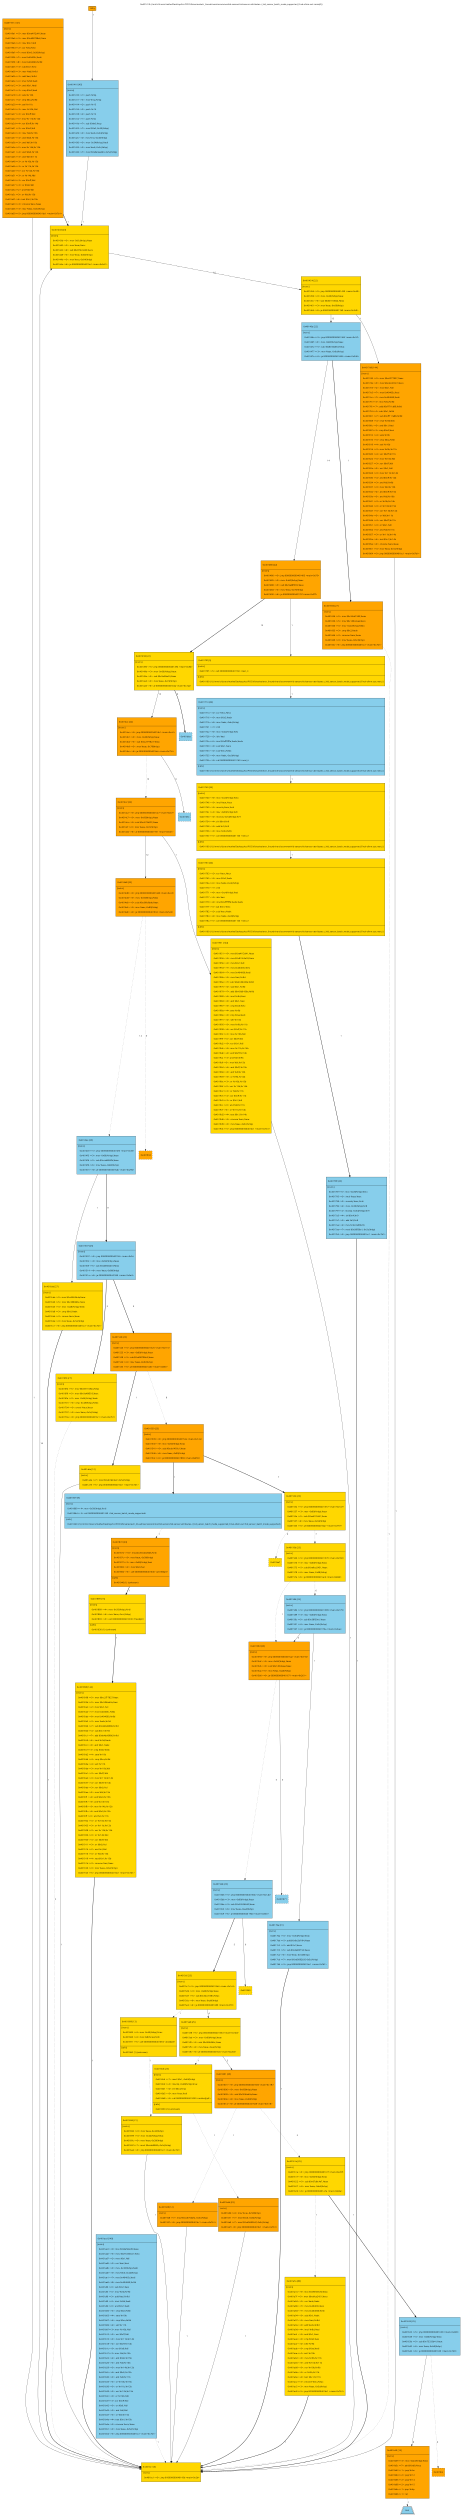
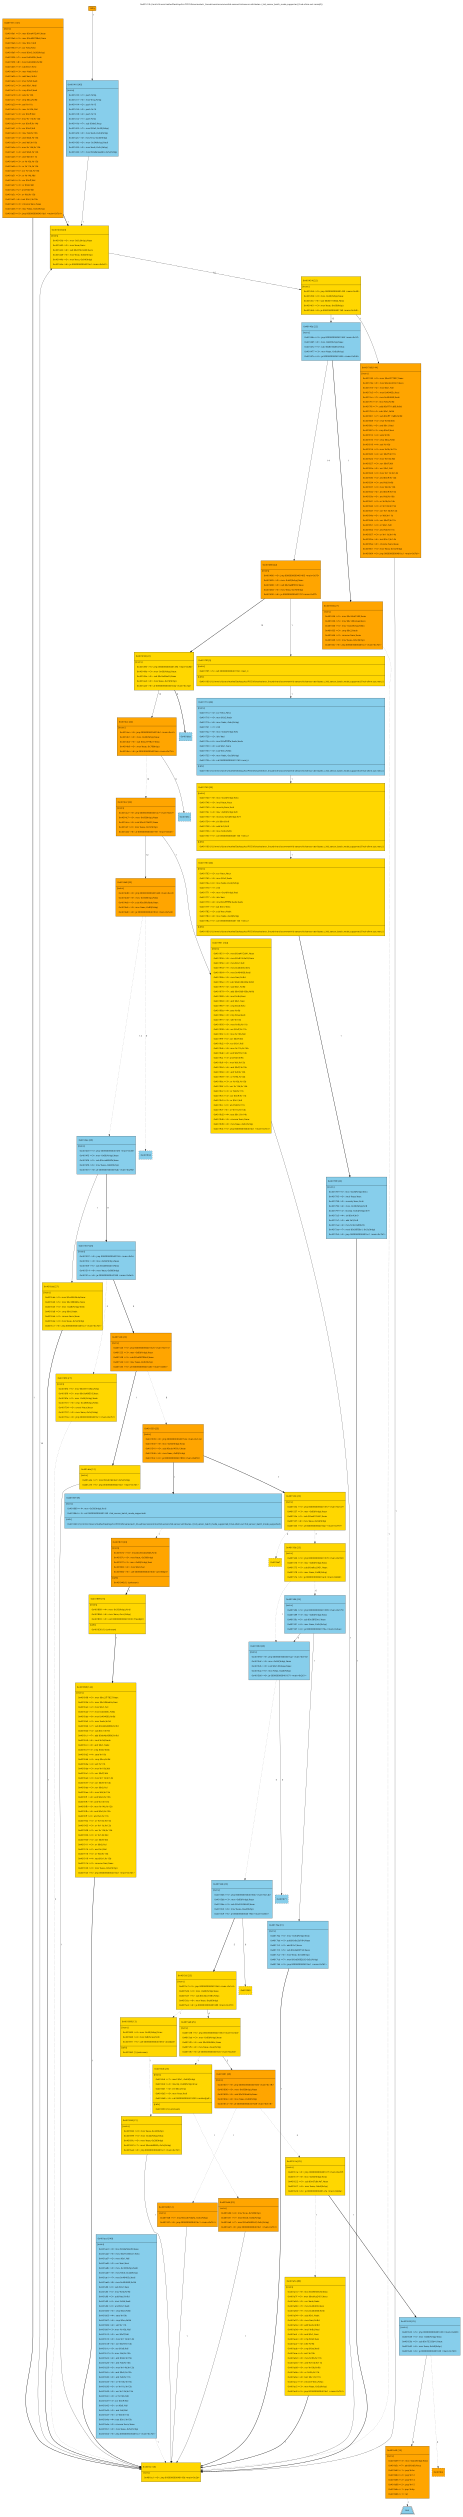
(146, 1155) -> (146, 1155)
(103, 1327) -> (103, 1327)
(33, 1384) -> (33, 1384)
(279, 1661) -> (279, 1661)
